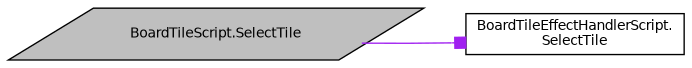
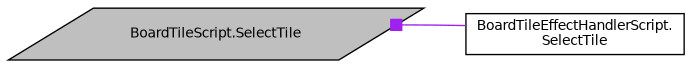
(407, 43) -> (435, 25)
